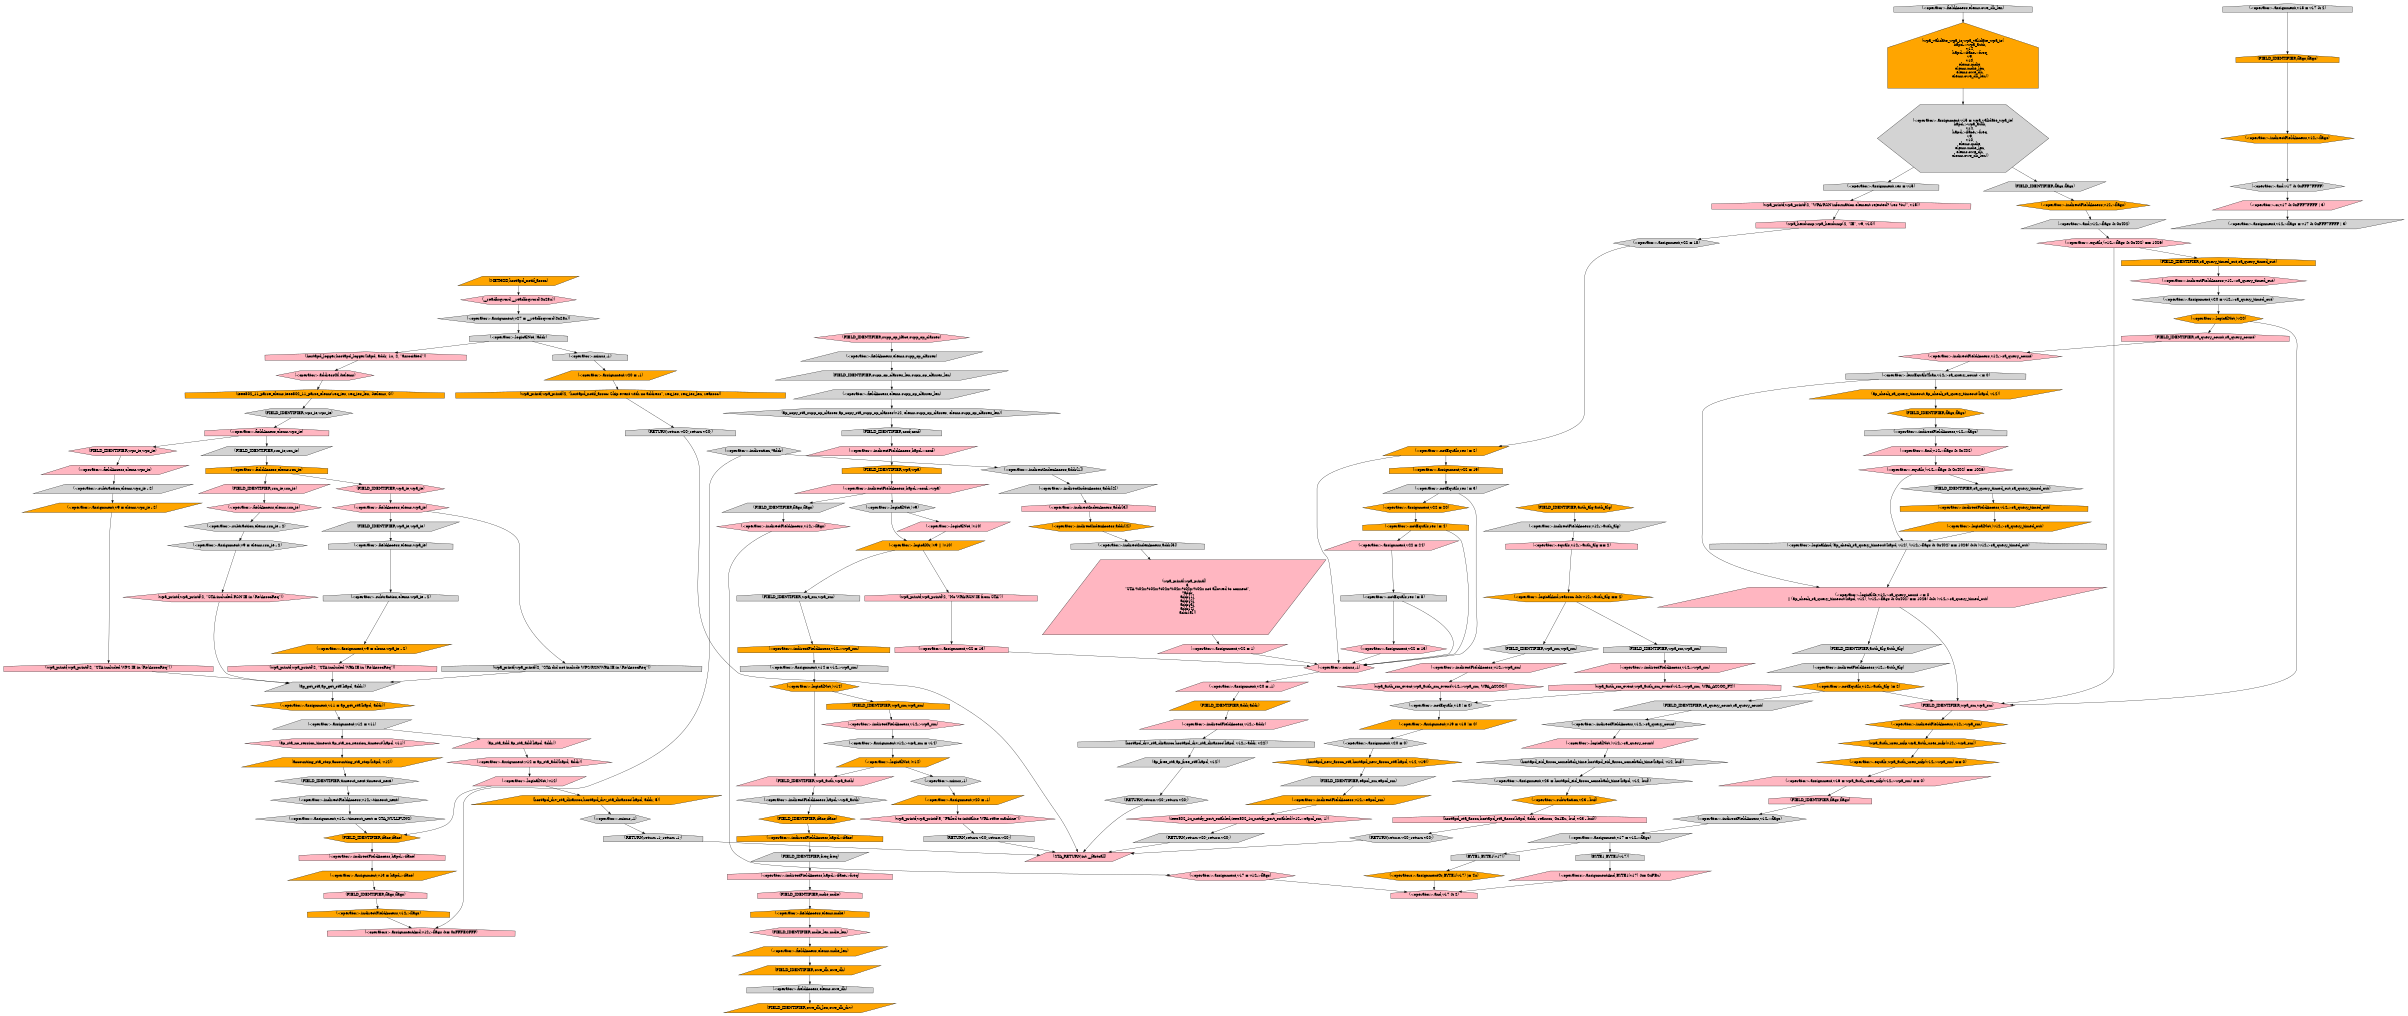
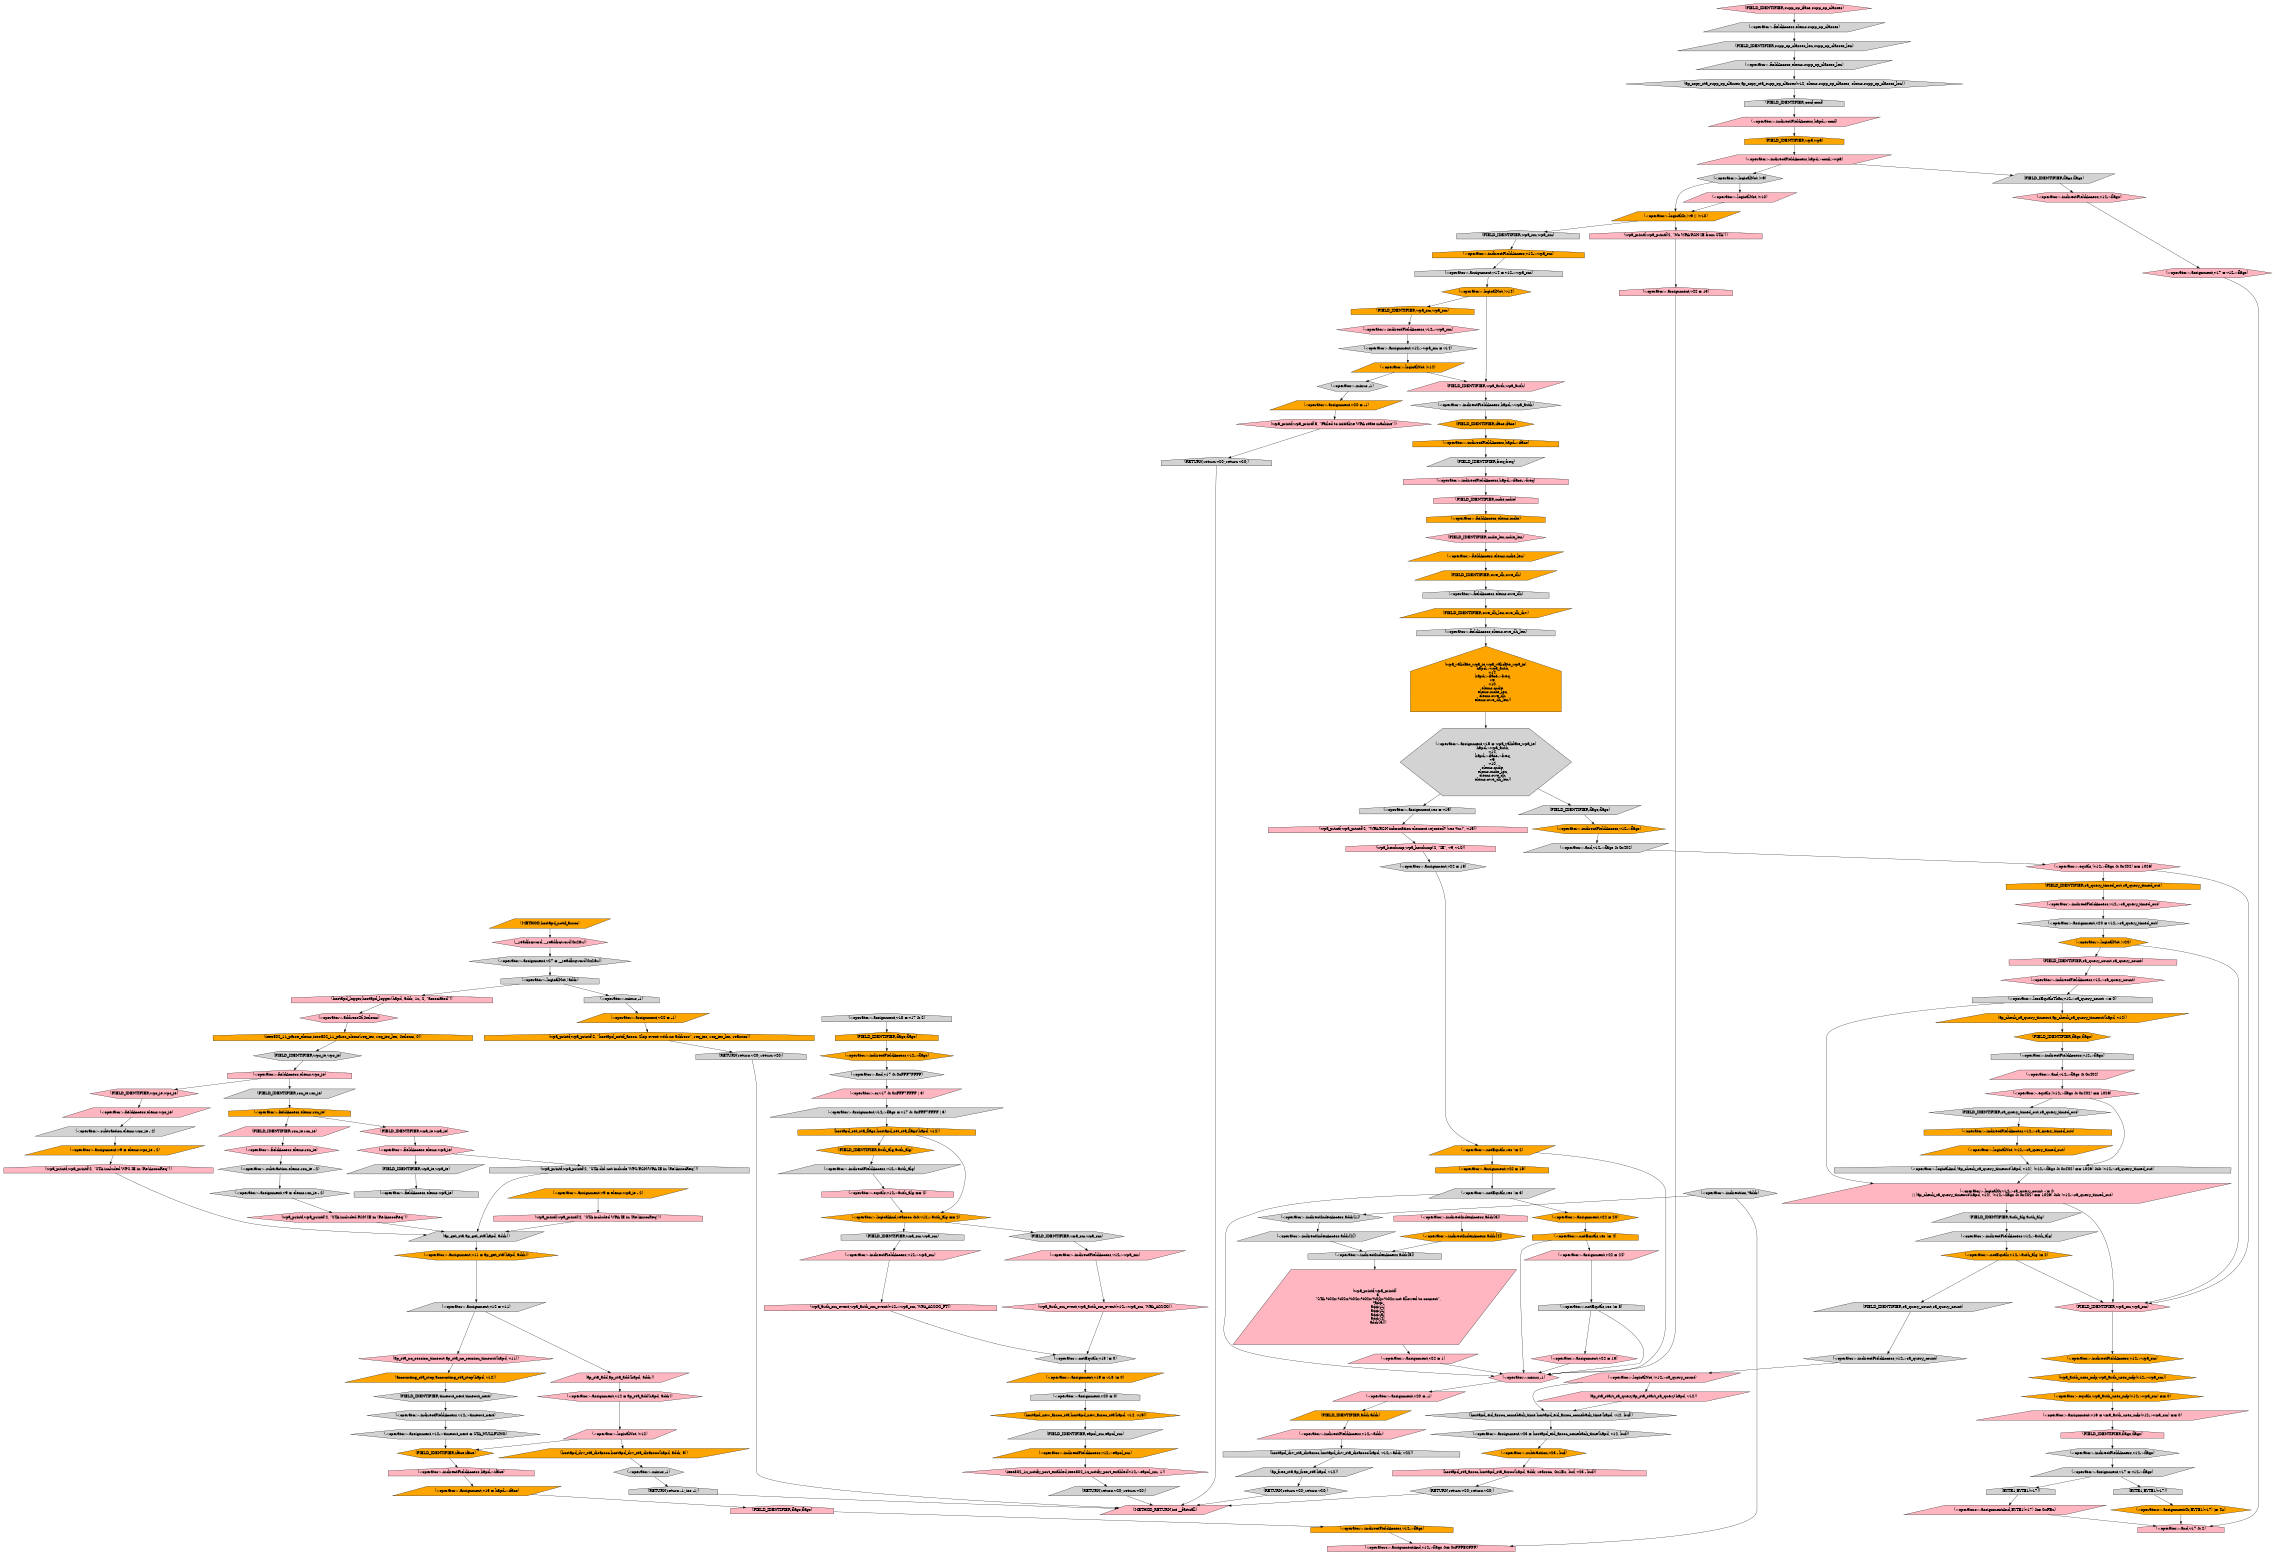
(1083, 497) -> (1345, 1246)
(391, 597) -> none
none -> (1486, 621)
(1375, 743) -> (1085, 1397)
(653, 838) -> (673, 1491)
(1080, 857) -> (1165, 1510)
none -> (887, 1131)
none -> (1643, 1397)
